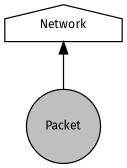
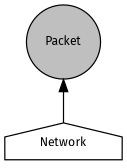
(63, 72) -> (63, 107)
